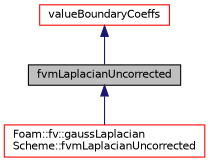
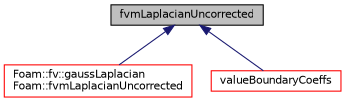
(105, 51) -> (236, 51)
(105, 141) -> (98, 81)
